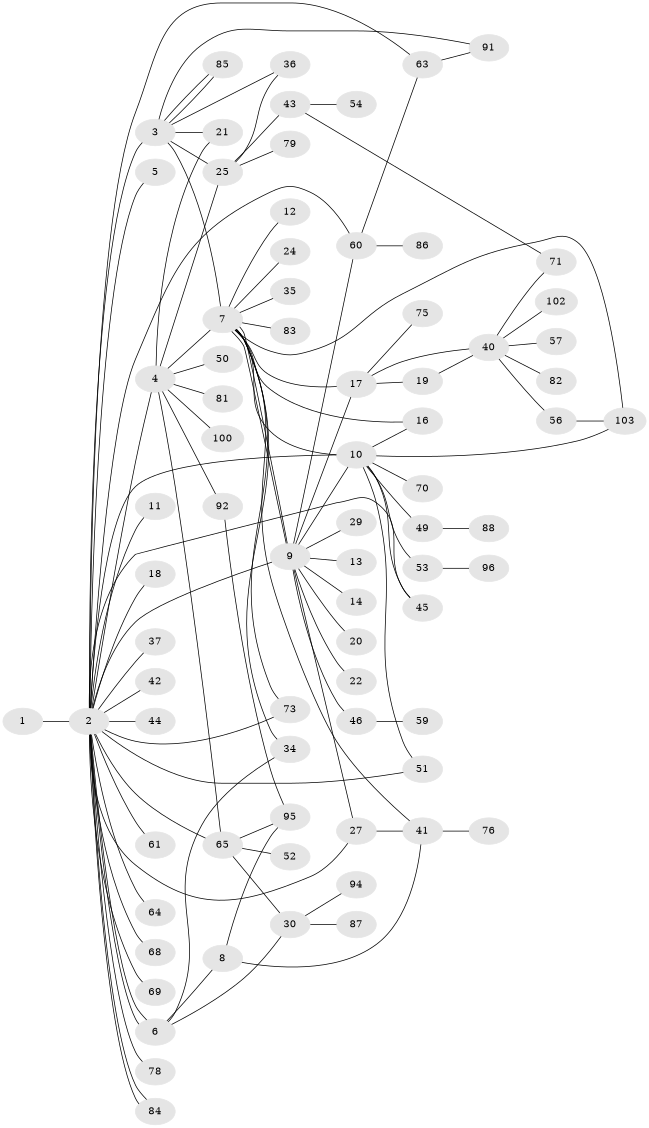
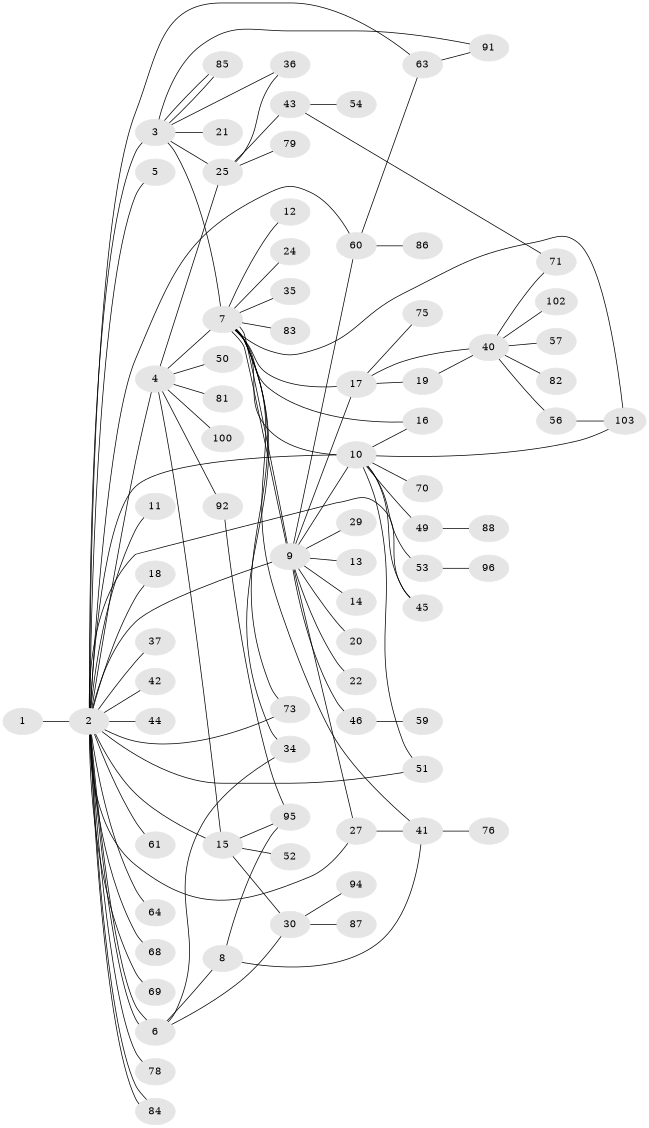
(168, 250) -> none
(223, 845) -> (223, 845)
